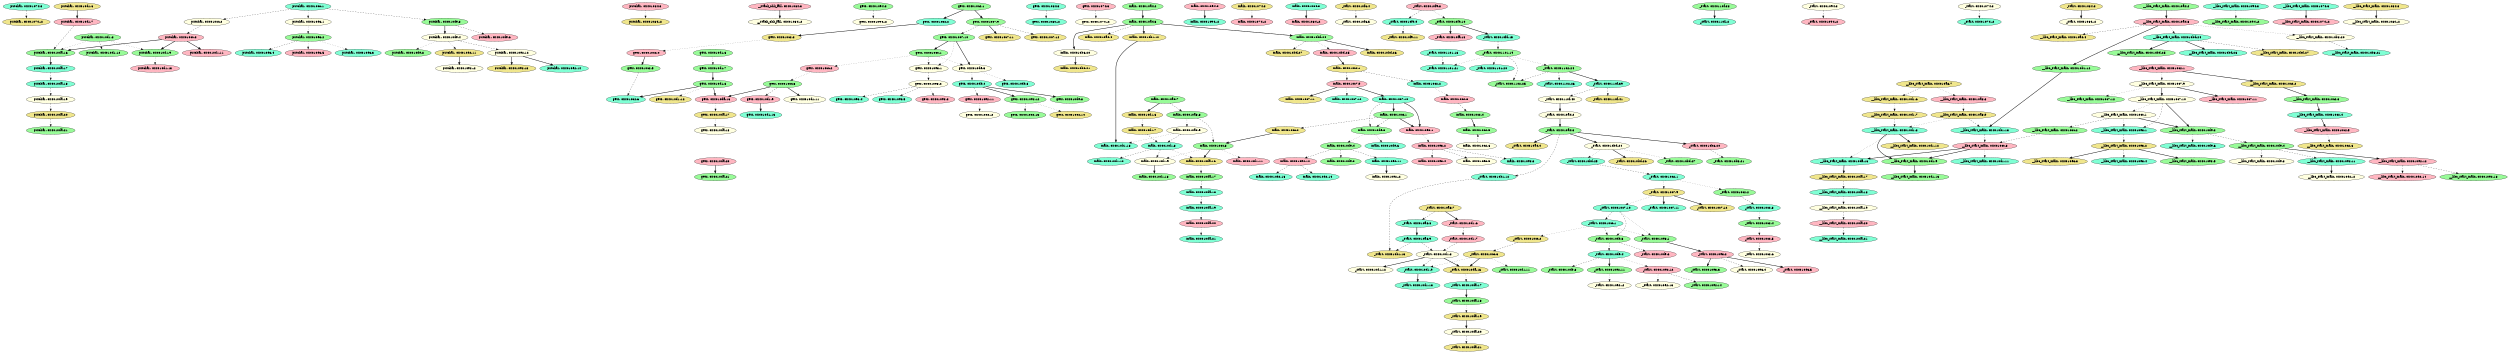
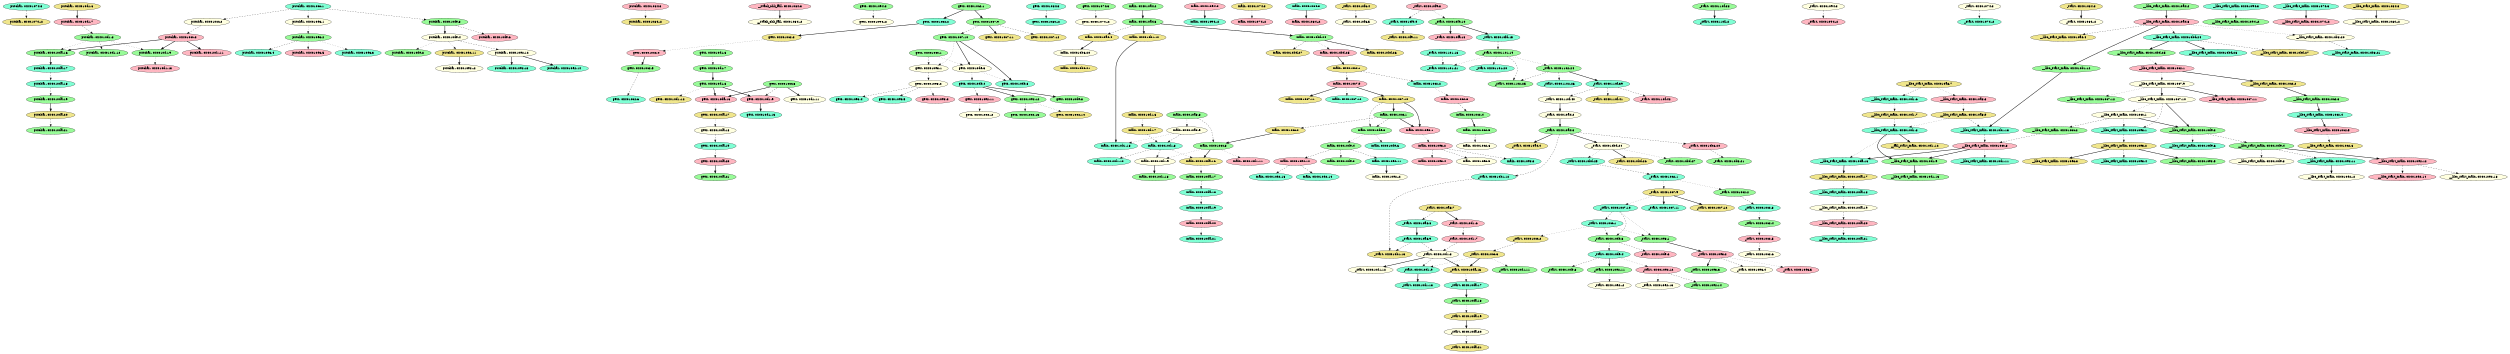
(1096, 6) -> (1096, 6)
(1095, 30) -> (1088, 45)
(65, 37) -> (87, 29)
(942, 45) -> (986, 59)
none -> (2151, 60)
(512, 68) -> (512, 68)
(819, 68) -> none
(670, 92) -> (736, 91)
(51, 99) -> (51, 99)
(1165, 99) -> none
(1394, 99) -> (1394, 99)
none -> (1656, 99)
(1895, 99) -> (1895, 99)
(51, 106) -> (51, 106)
(1631, 138) -> (1631, 138)
(1478, 139) -> (1475, 137)
none -> (715, 146)
(1915, 146) -> (1915, 146)
(2474, 177) -> (2474, 177)
(1754, 262) -> (1754, 262)
